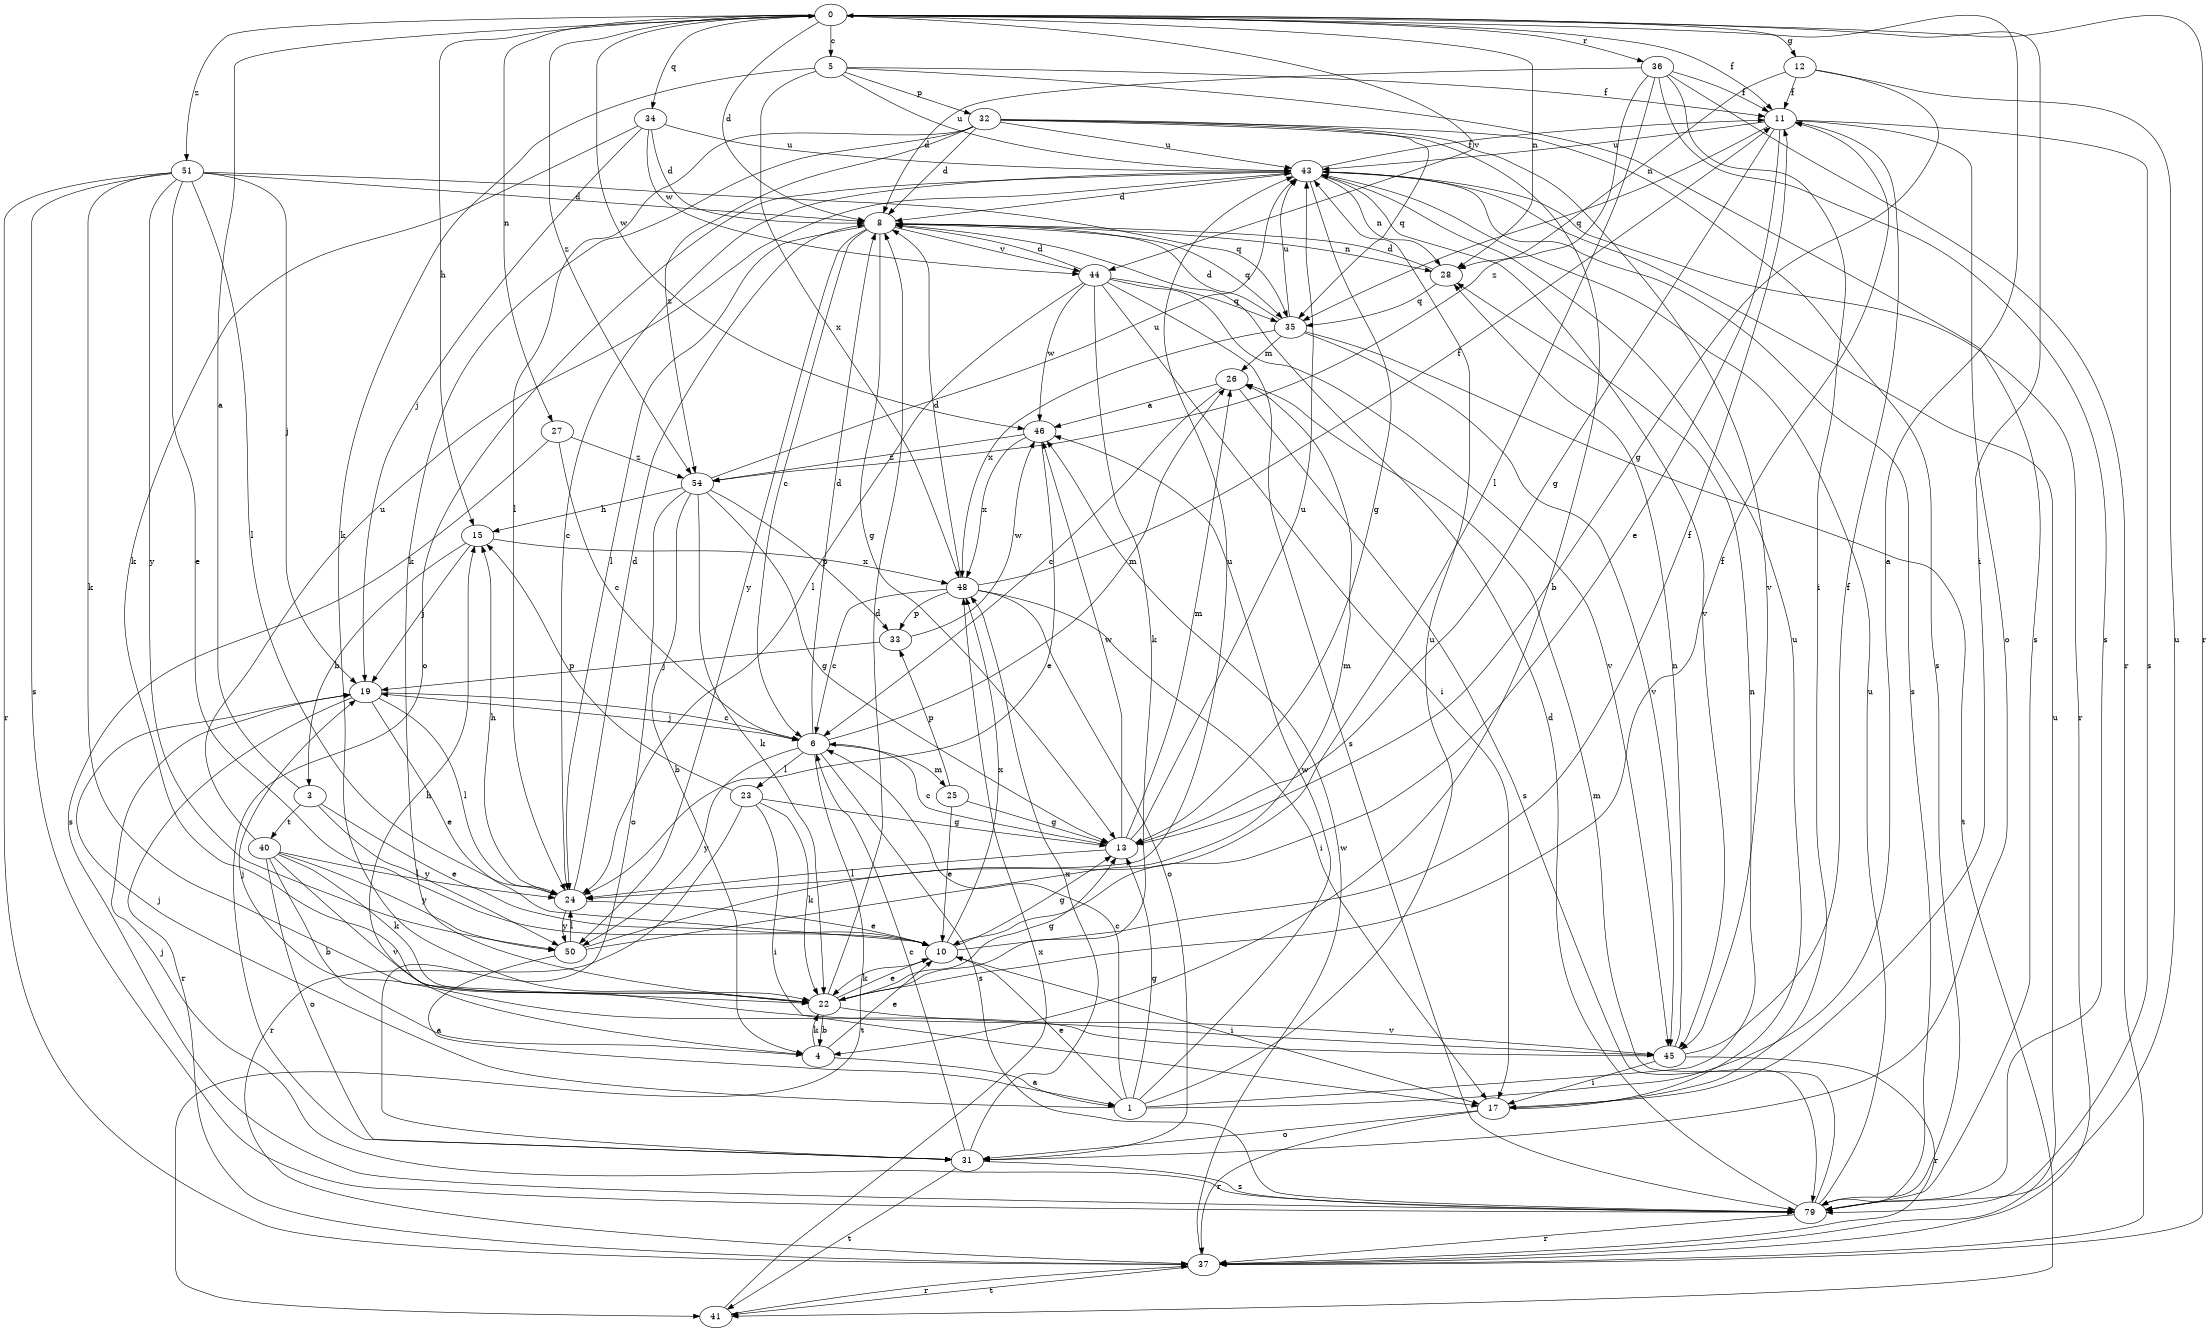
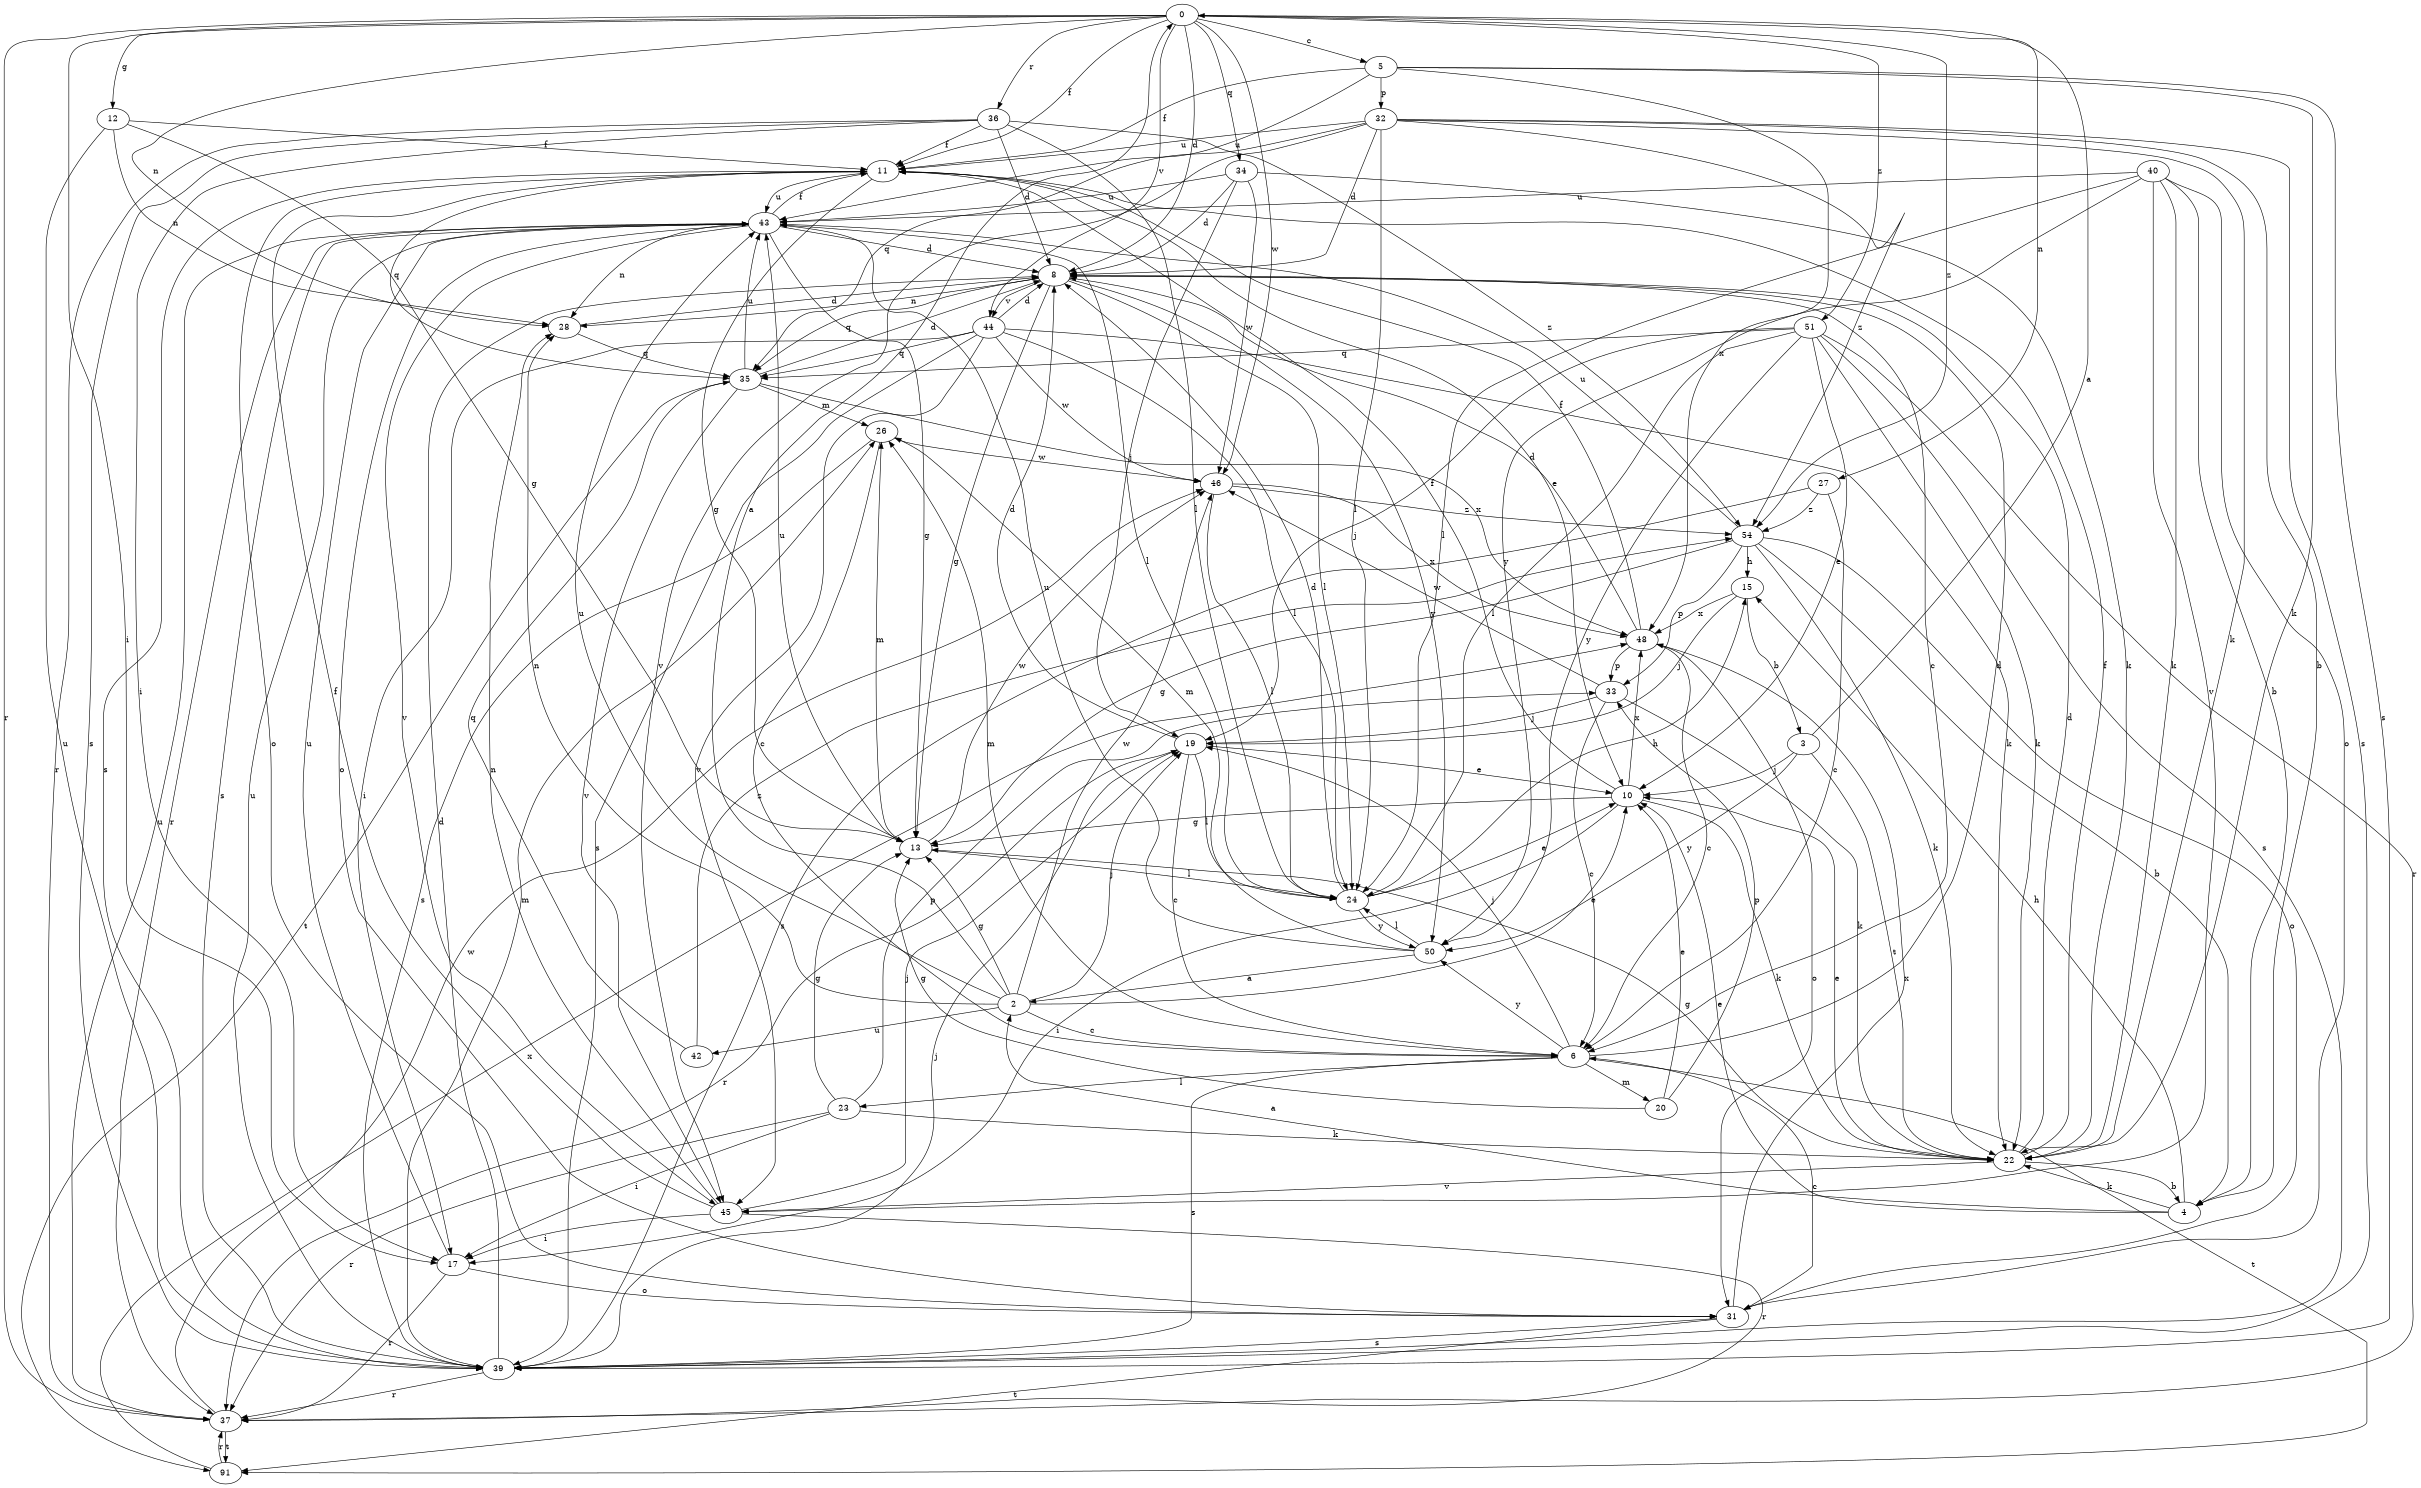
(439, 99) -> none
(1143, 145) -> (1147, 145)
(531, 197) -> (998, 557)
(827, 249) -> (1245, 324)
(1150, 406) -> (1042, 458)
(568, 536) -> (1148, 562)
(1050, 666) -> (1272, 692)
(588, 695) -> (1123, 759)
(1280, 789) -> none
(952, 796) -> (1661, 1109)
(956, 815) -> (1587, 869)
(287, 818) -> (1895, 975)
(455, 874) -> (1775, 770)
none -> (1857, 909)
none -> (697, 1057)
(1130, 1109) -> (1014, 1004)
(1810, 1213) -> (499, 1369)
(716, 1317) -> (226, 1473)
